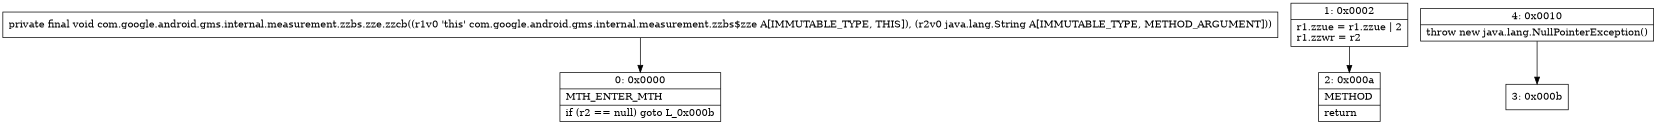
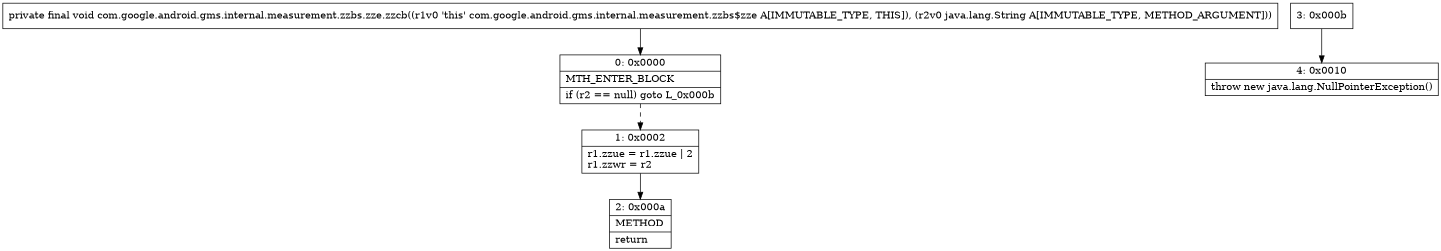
(1537, 59) -> (1322, 42)
(614, 97) -> (620, 79)
none -> (640, 113)
